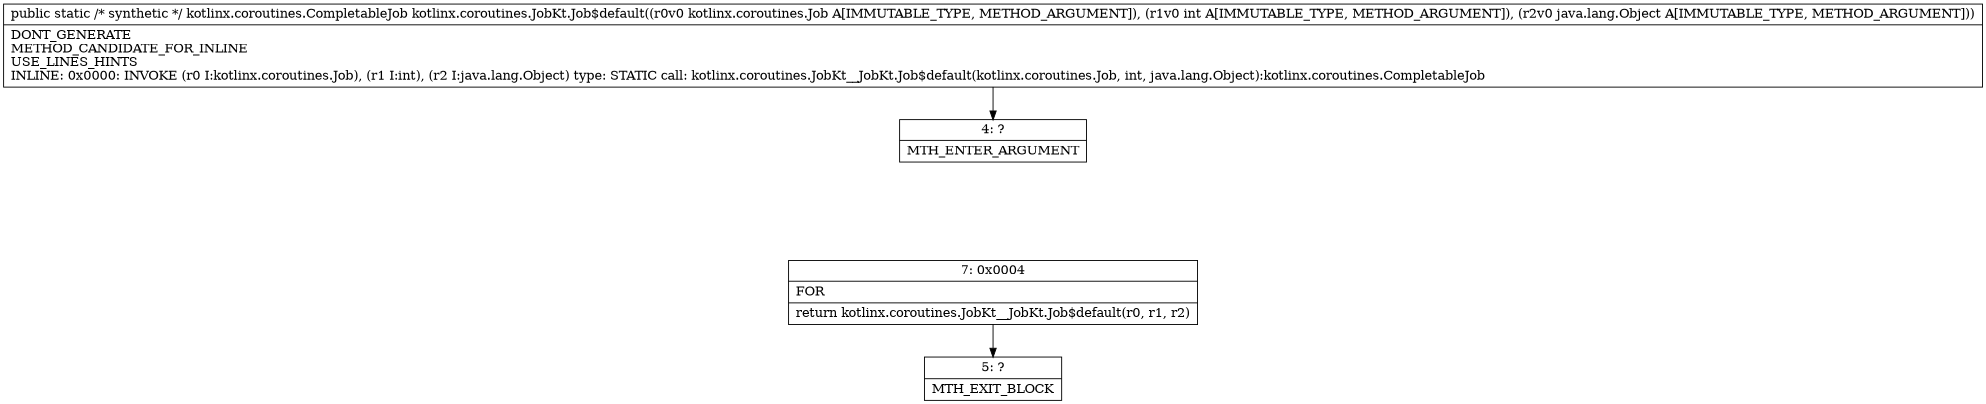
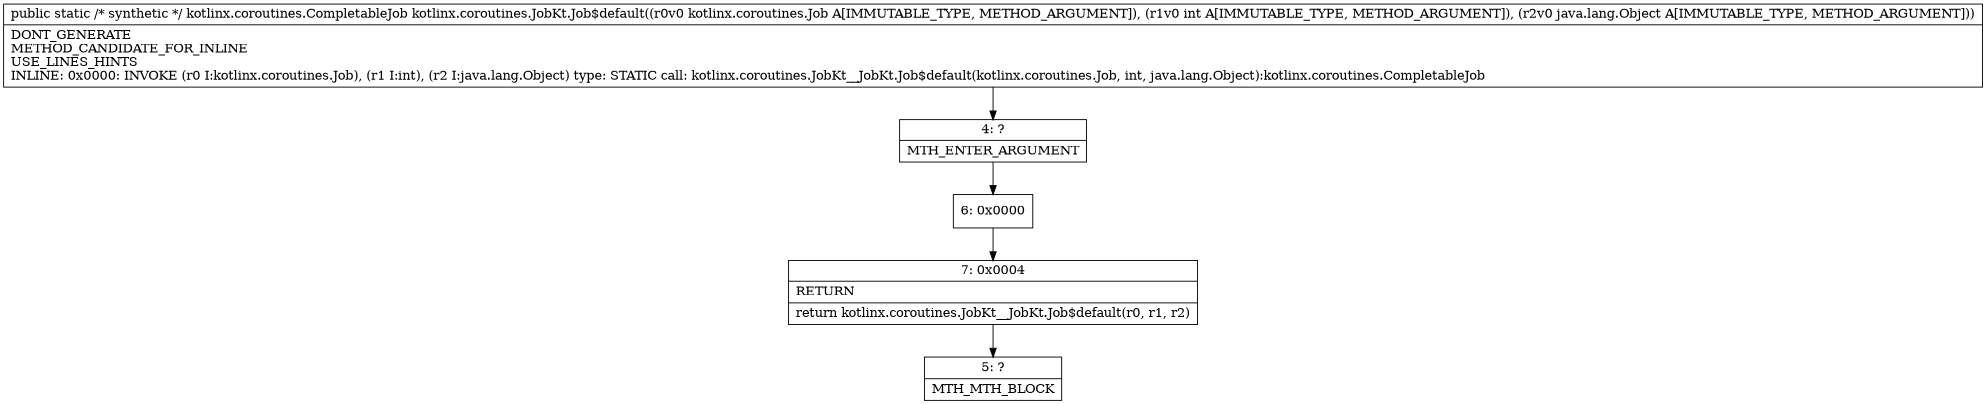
none -> (993, 211)
(810, 292) -> (825, 292)
(993, 389) -> (993, 389)
